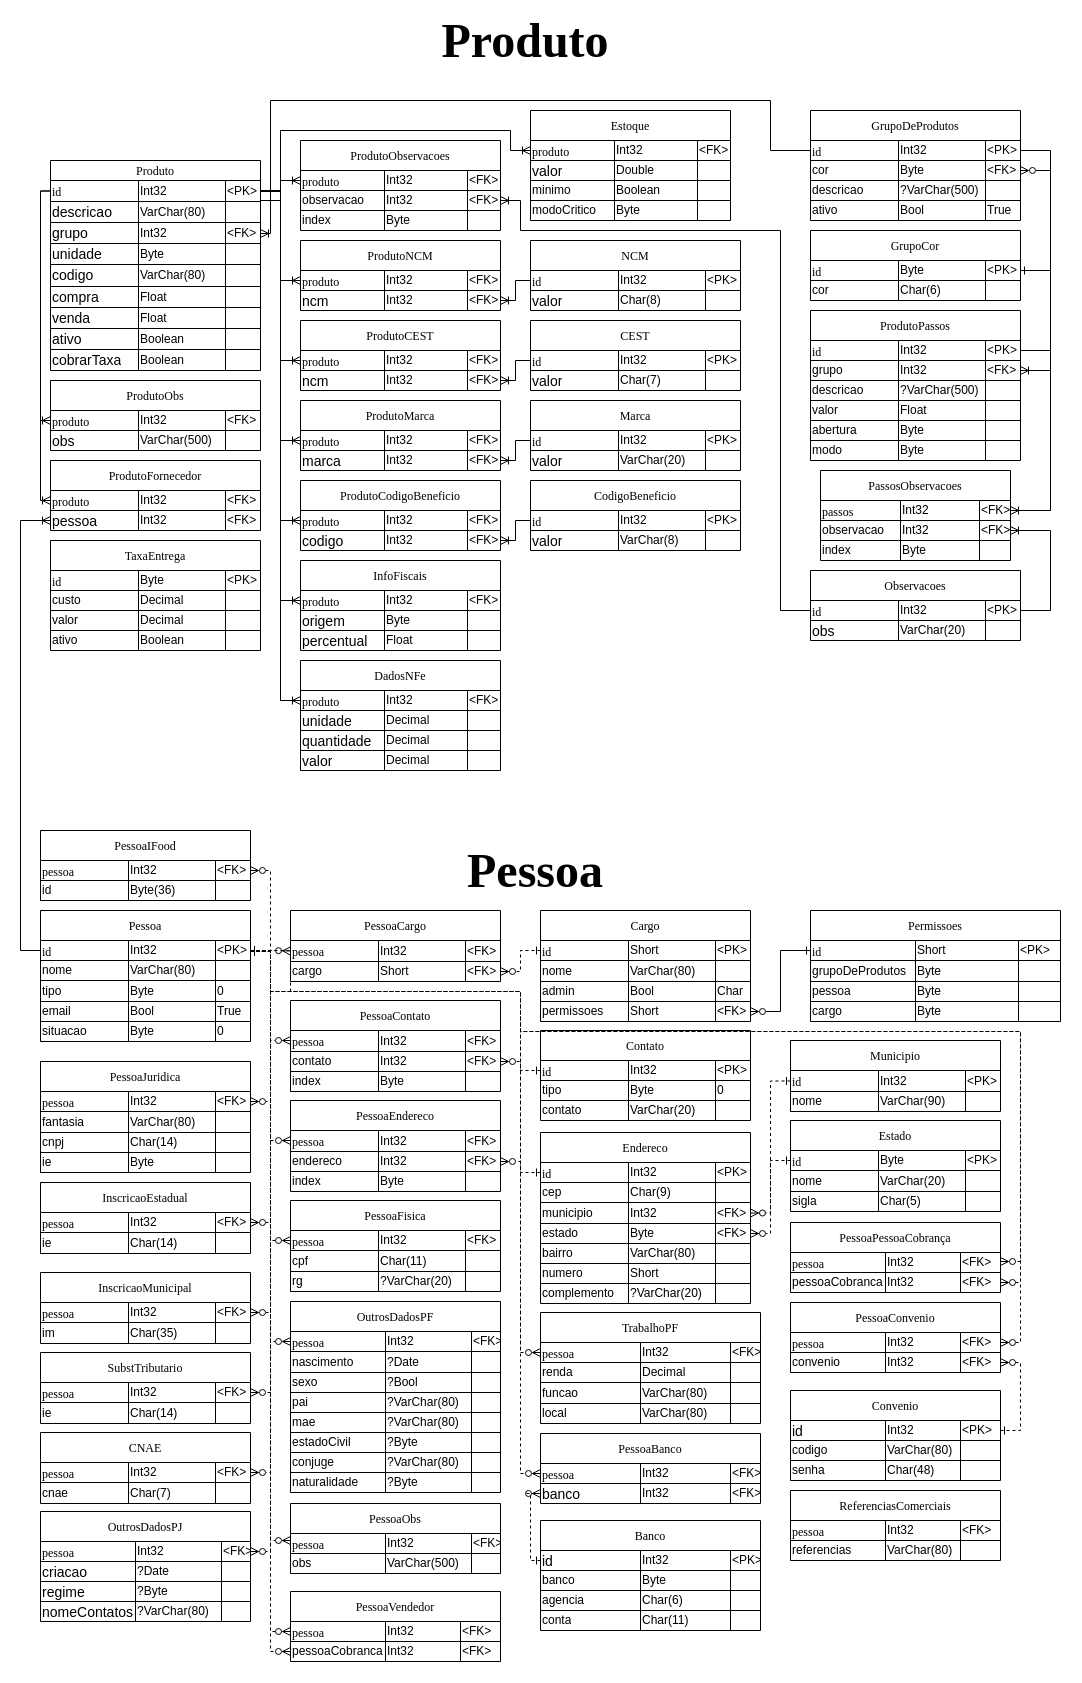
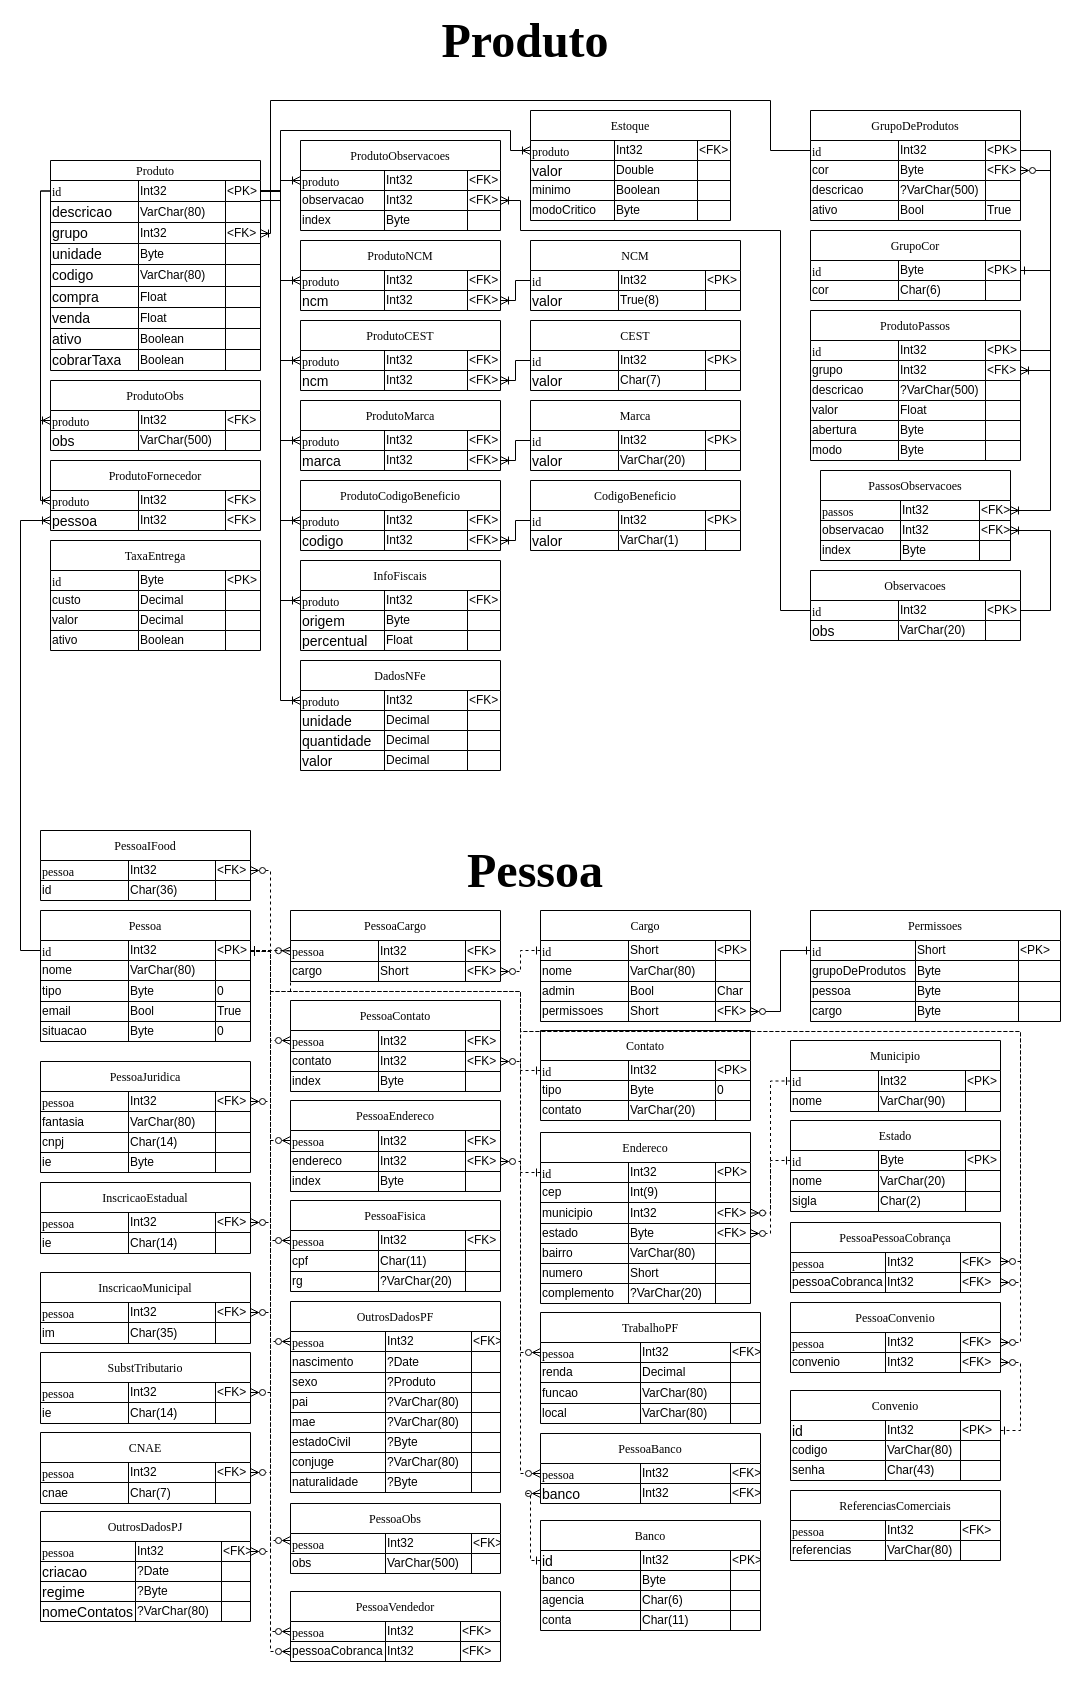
(644, 301) -> (644, 301)
(654, 541) -> (654, 541)
(157, 891) -> (157, 891)
(654, 1193) -> (651, 1193)
(904, 1202) -> (904, 1202)
(403, 1383) -> (414, 1383)
(914, 1471) -> (914, 1471)
